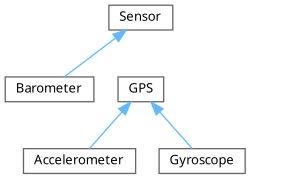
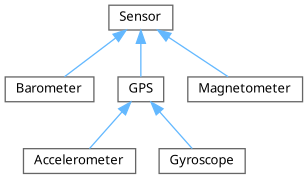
none -> (141, 60)
none -> (245, 89)
